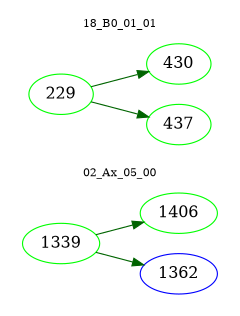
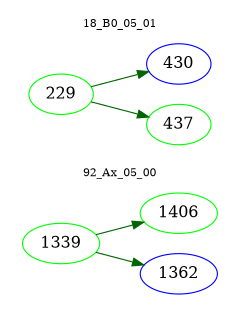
(120, 24) -> (120, 24)
(179, 64) -> (179, 64)
(120, 173) -> (120, 173)
